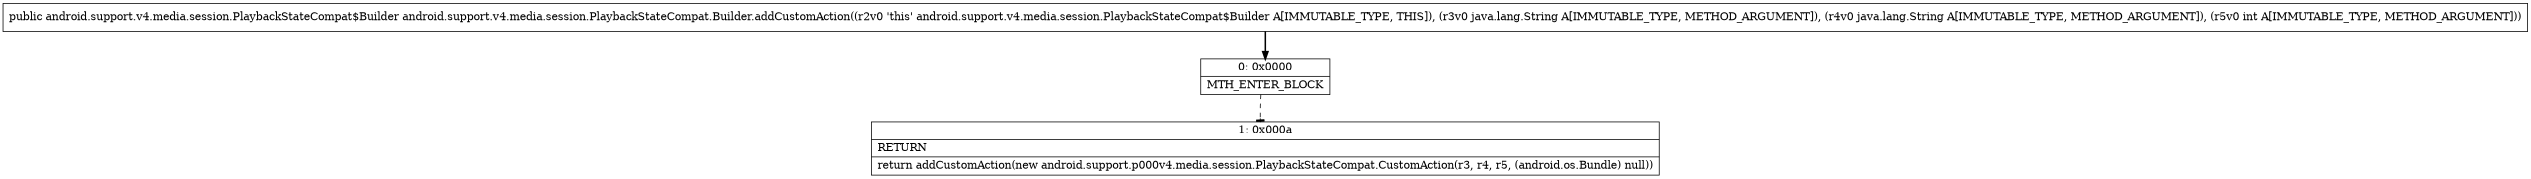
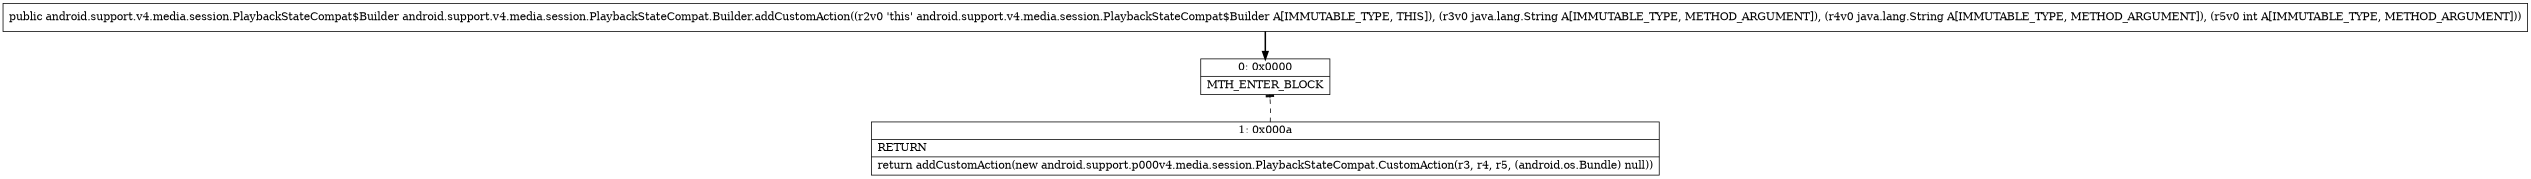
(1260, 106) -> (1270, 110)
